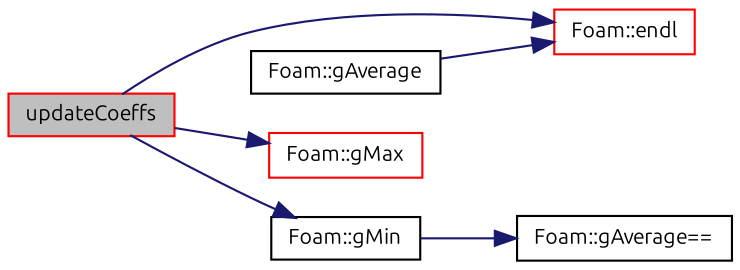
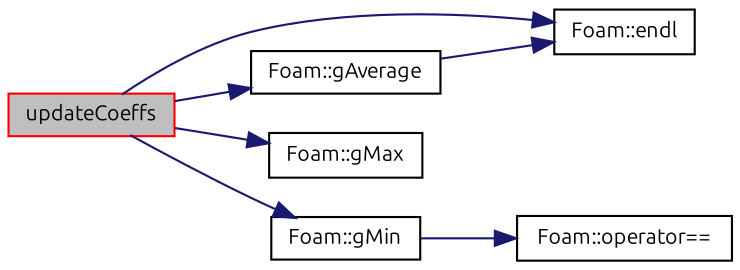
(625, 32) -> (625, 32)
none -> (202, 96)
(346, 155) -> (346, 155)
(625, 238) -> (625, 238)
